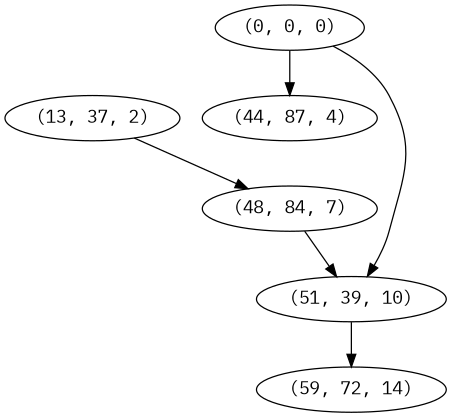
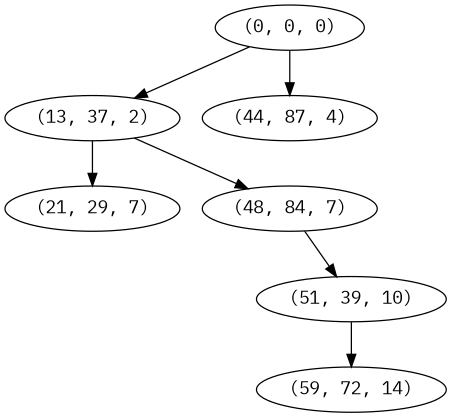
(405, 144) -> (198, 70)
none -> (92, 209)
